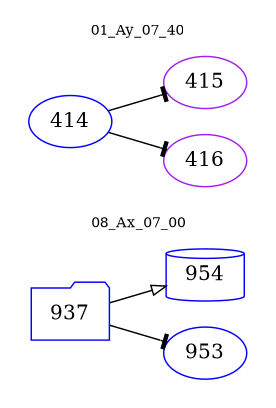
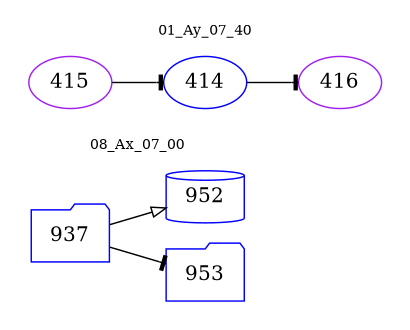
(134, 103) -> (134, 82)
(205, 275) -> (205, 197)
(205, 353) -> (205, 275)
